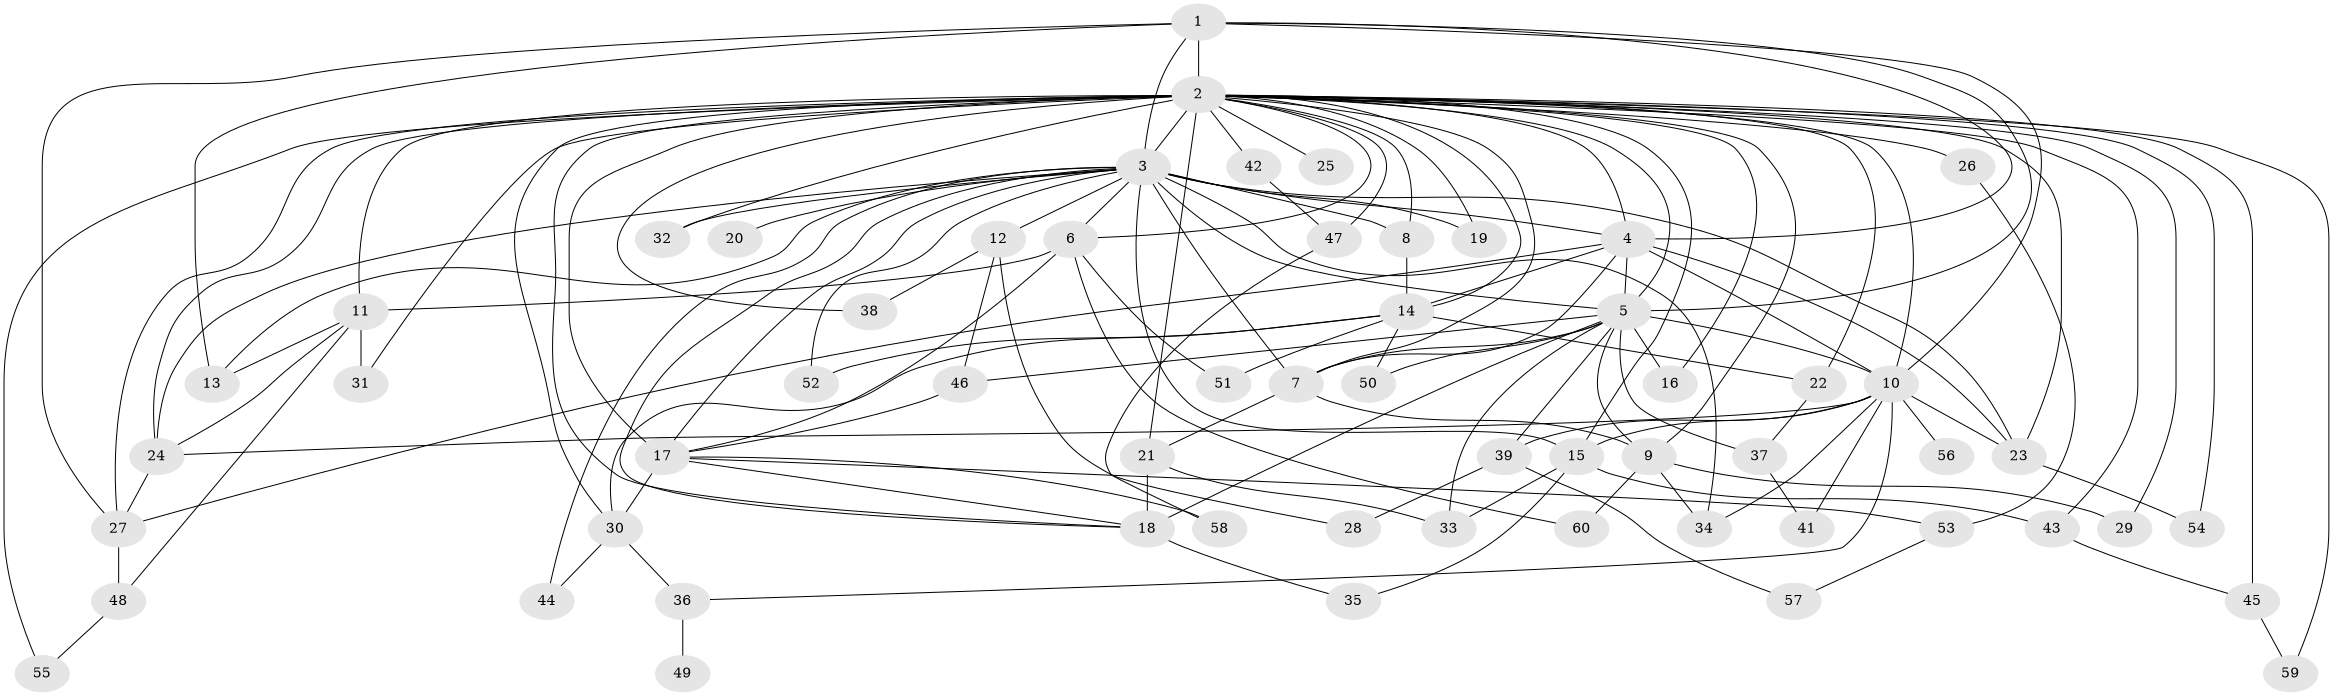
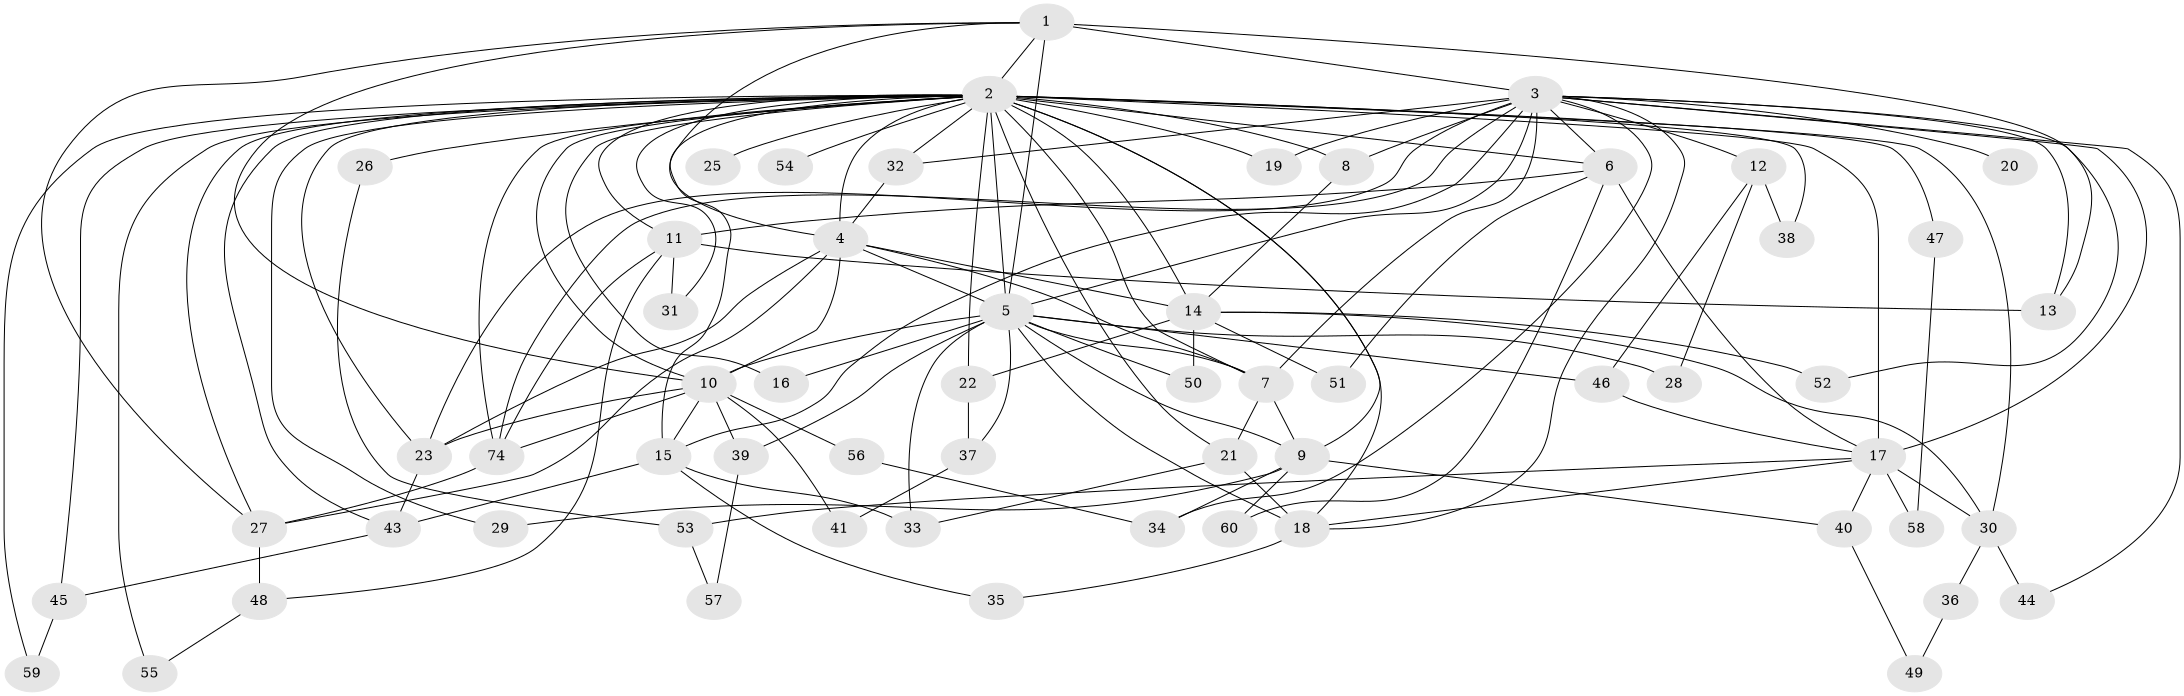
(1171, 131) -> none
(1254, 167) -> none
(1439, 212) -> (868, 203)
(157, 457) -> (497, 457)
(1806, 465) -> (995, 490)
(2110, 490) -> (409, 493)
(1413, 500) -> (1345, 336)
none -> (1844, 529)
(1356, 577) -> none
